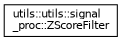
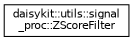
(61, 21) -> (67, 21)
